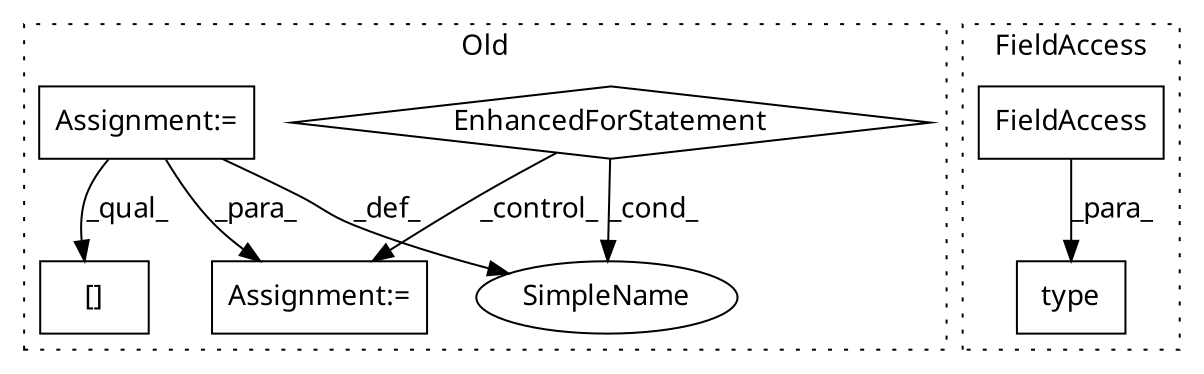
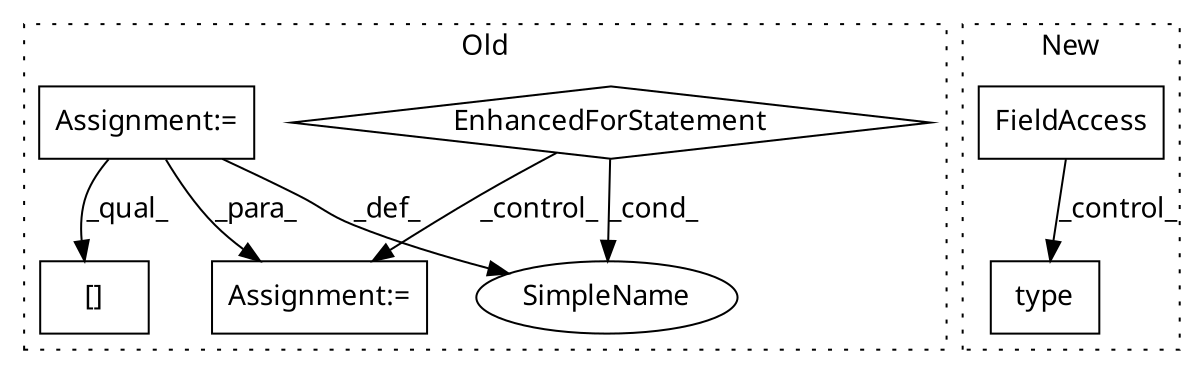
(1071, 47) -> (1071, 47)
(1112, 210) -> (1118, 210)
